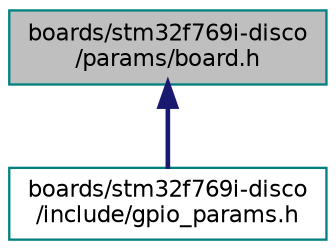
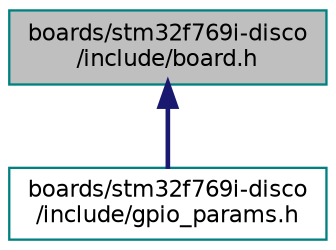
(168, 47) -> (168, 47)
